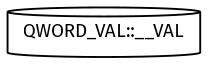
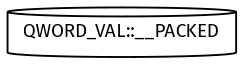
(104, 32) -> (122, 32)
